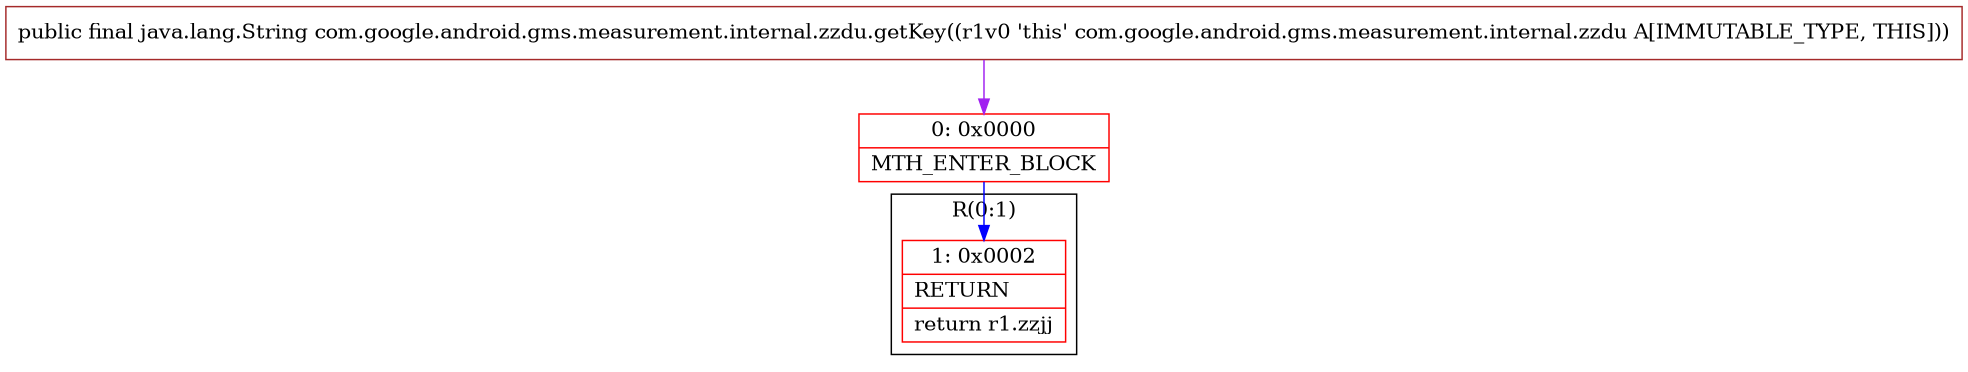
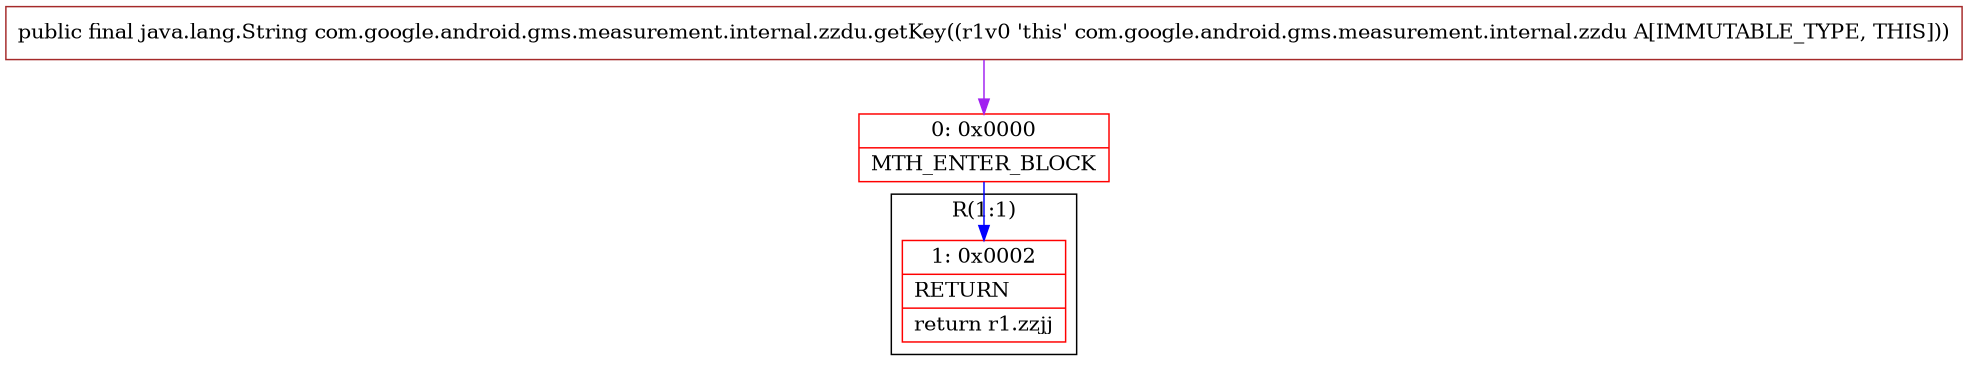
(984, 211) -> (984, 211)
